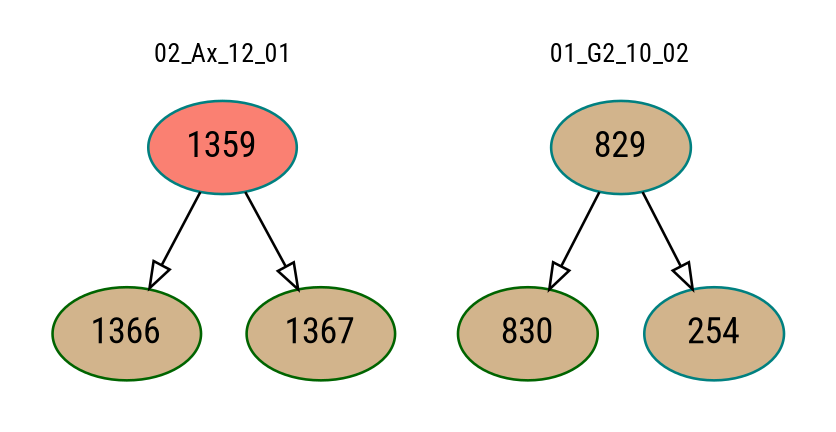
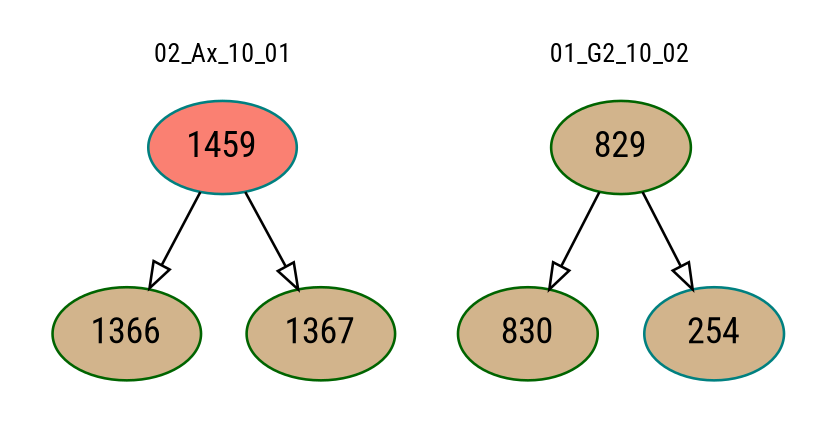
(224, 56) -> (224, 56)
(223, 147) -> (223, 147)
(621, 147) -> (621, 147)
